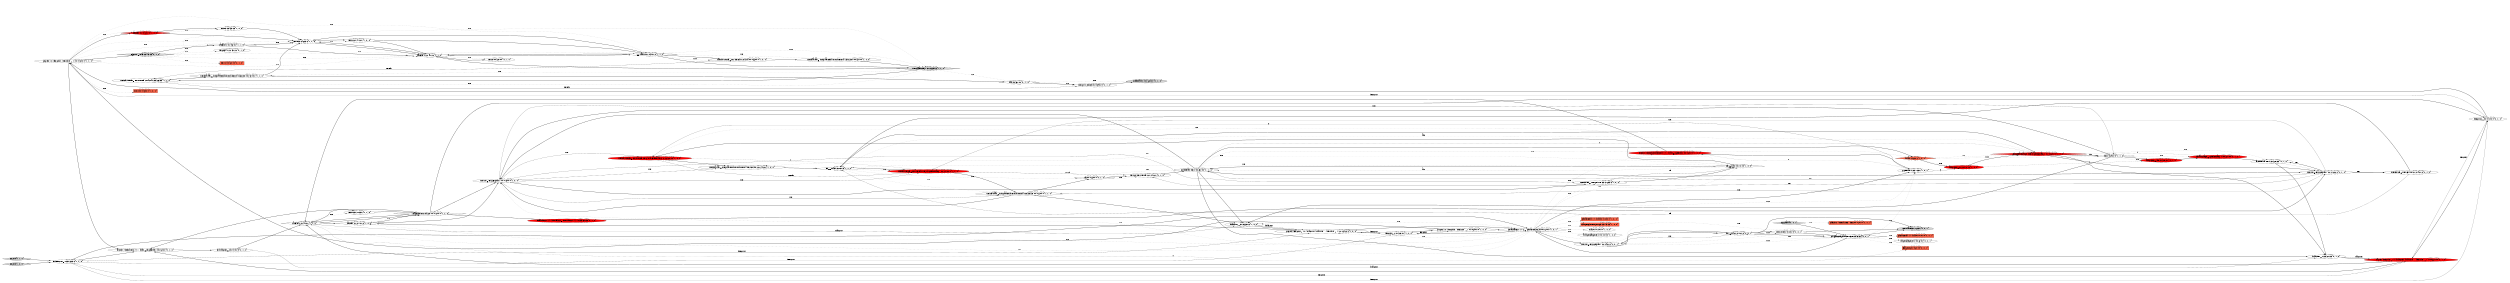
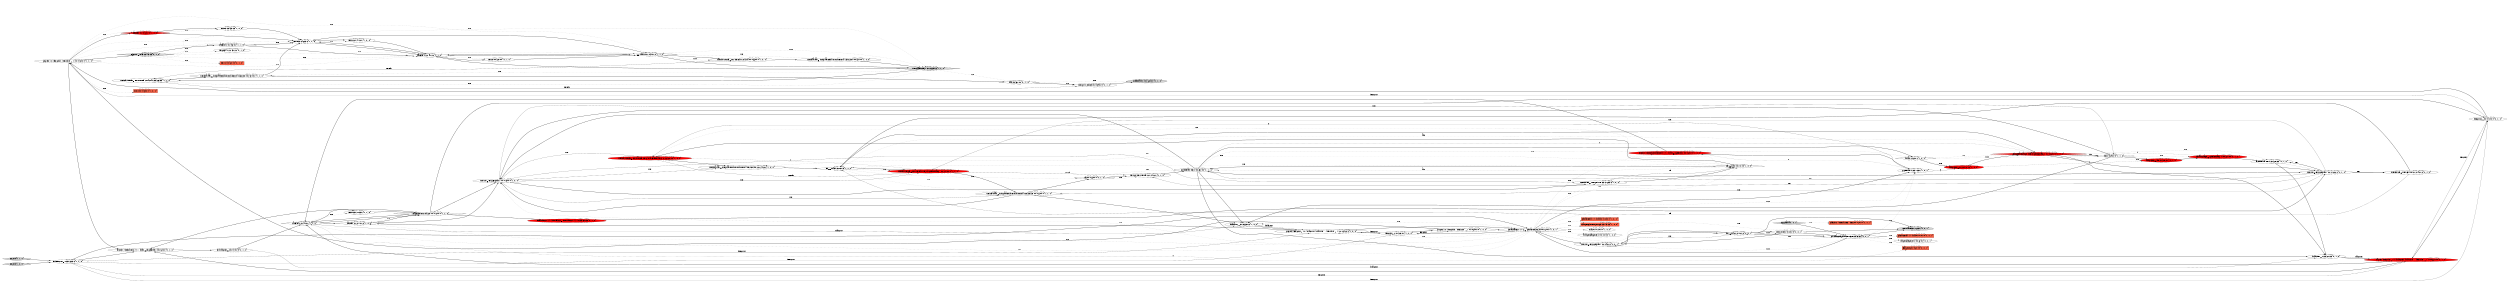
(508, 43) -> (574, 58)
(1916, 158) -> (1916, 158)
(1704, 241) -> (1704, 241)
(1730, 243) -> (1731, 250)
